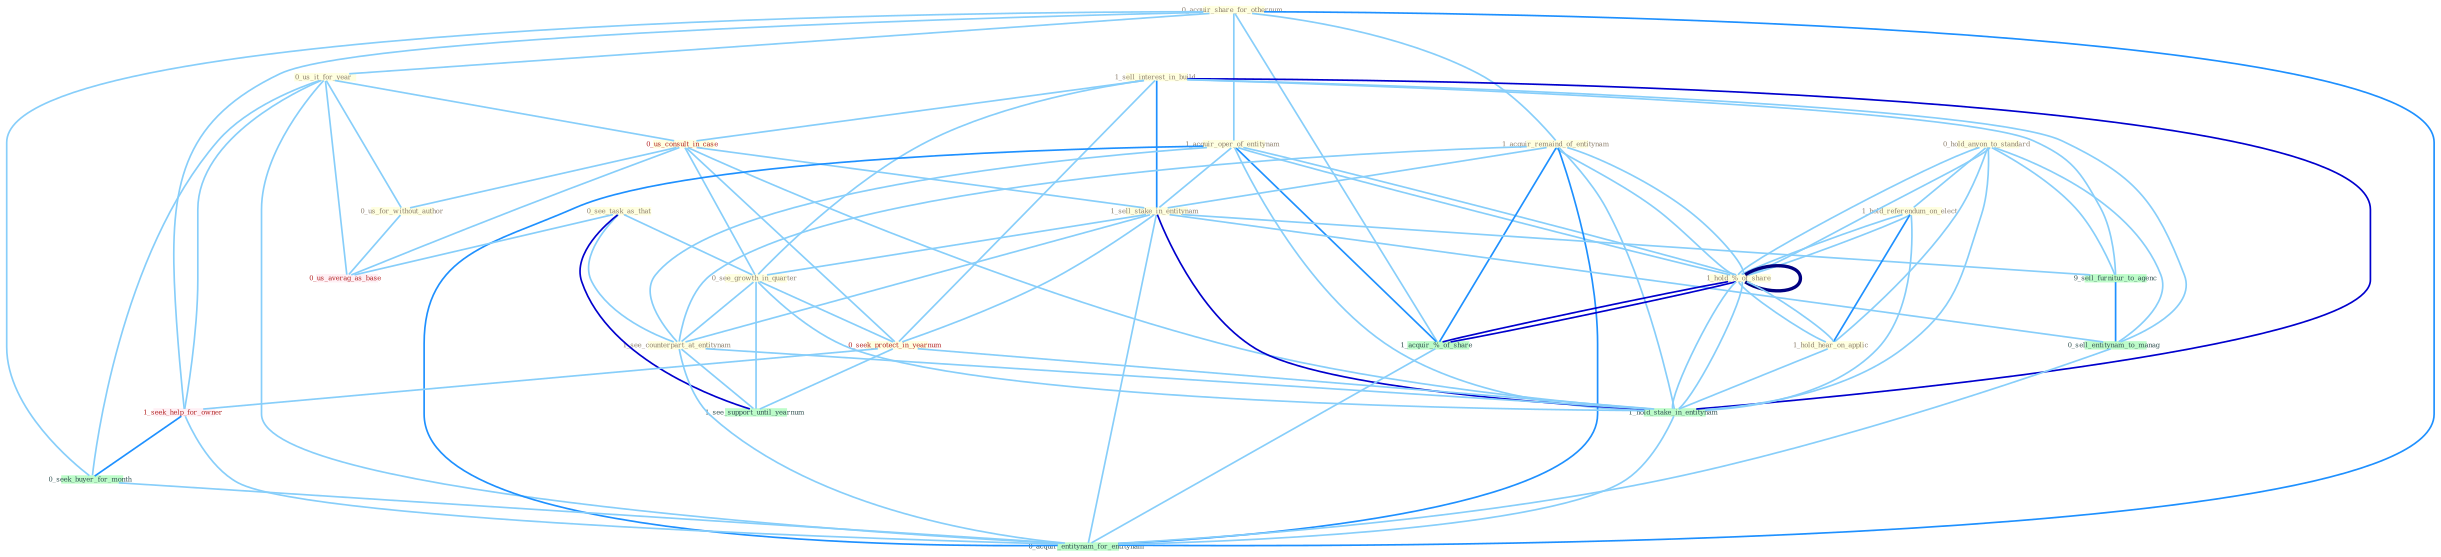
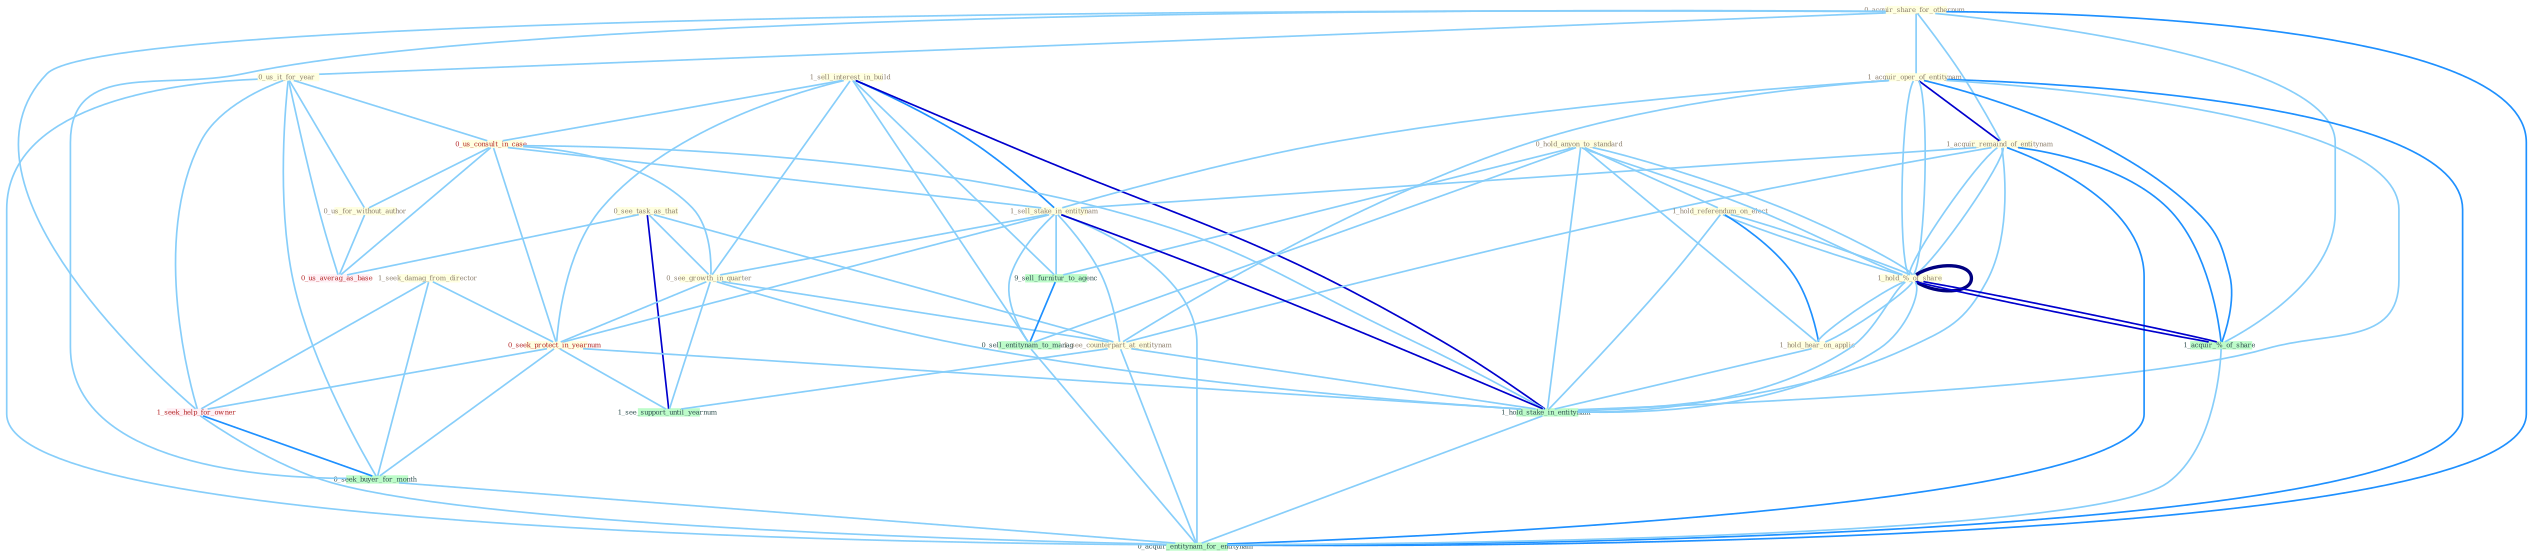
none -> (1959, 111)
none -> (429, 278)
none -> (467, 412)
